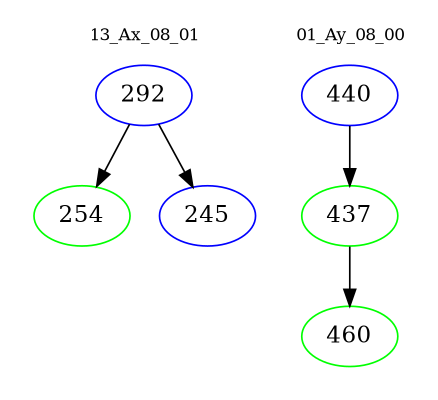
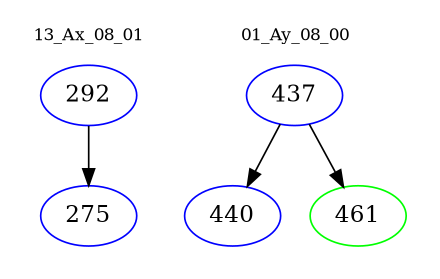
(350, 147) -> (268, 148)
(82, 216) -> none
(208, 216) -> (89, 216)
(350, 216) -> (295, 95)
(350, 336) -> (358, 216)
